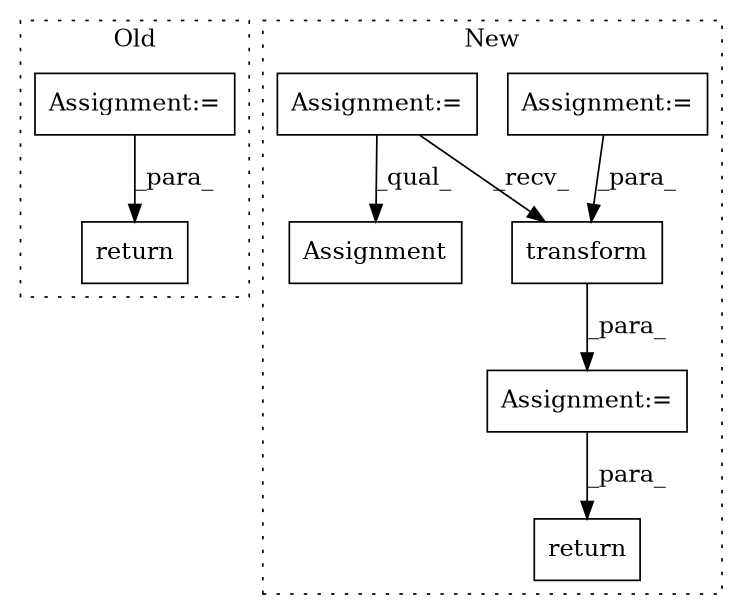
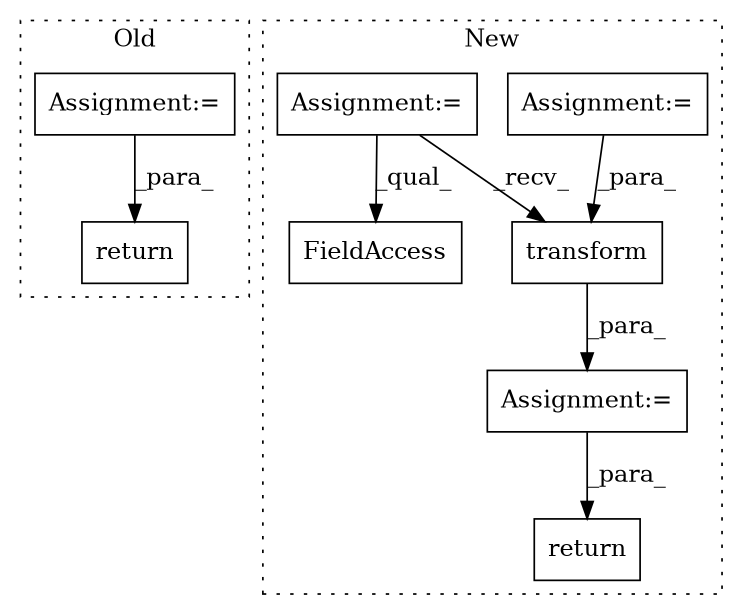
(376, 253) -> (376, 253)
